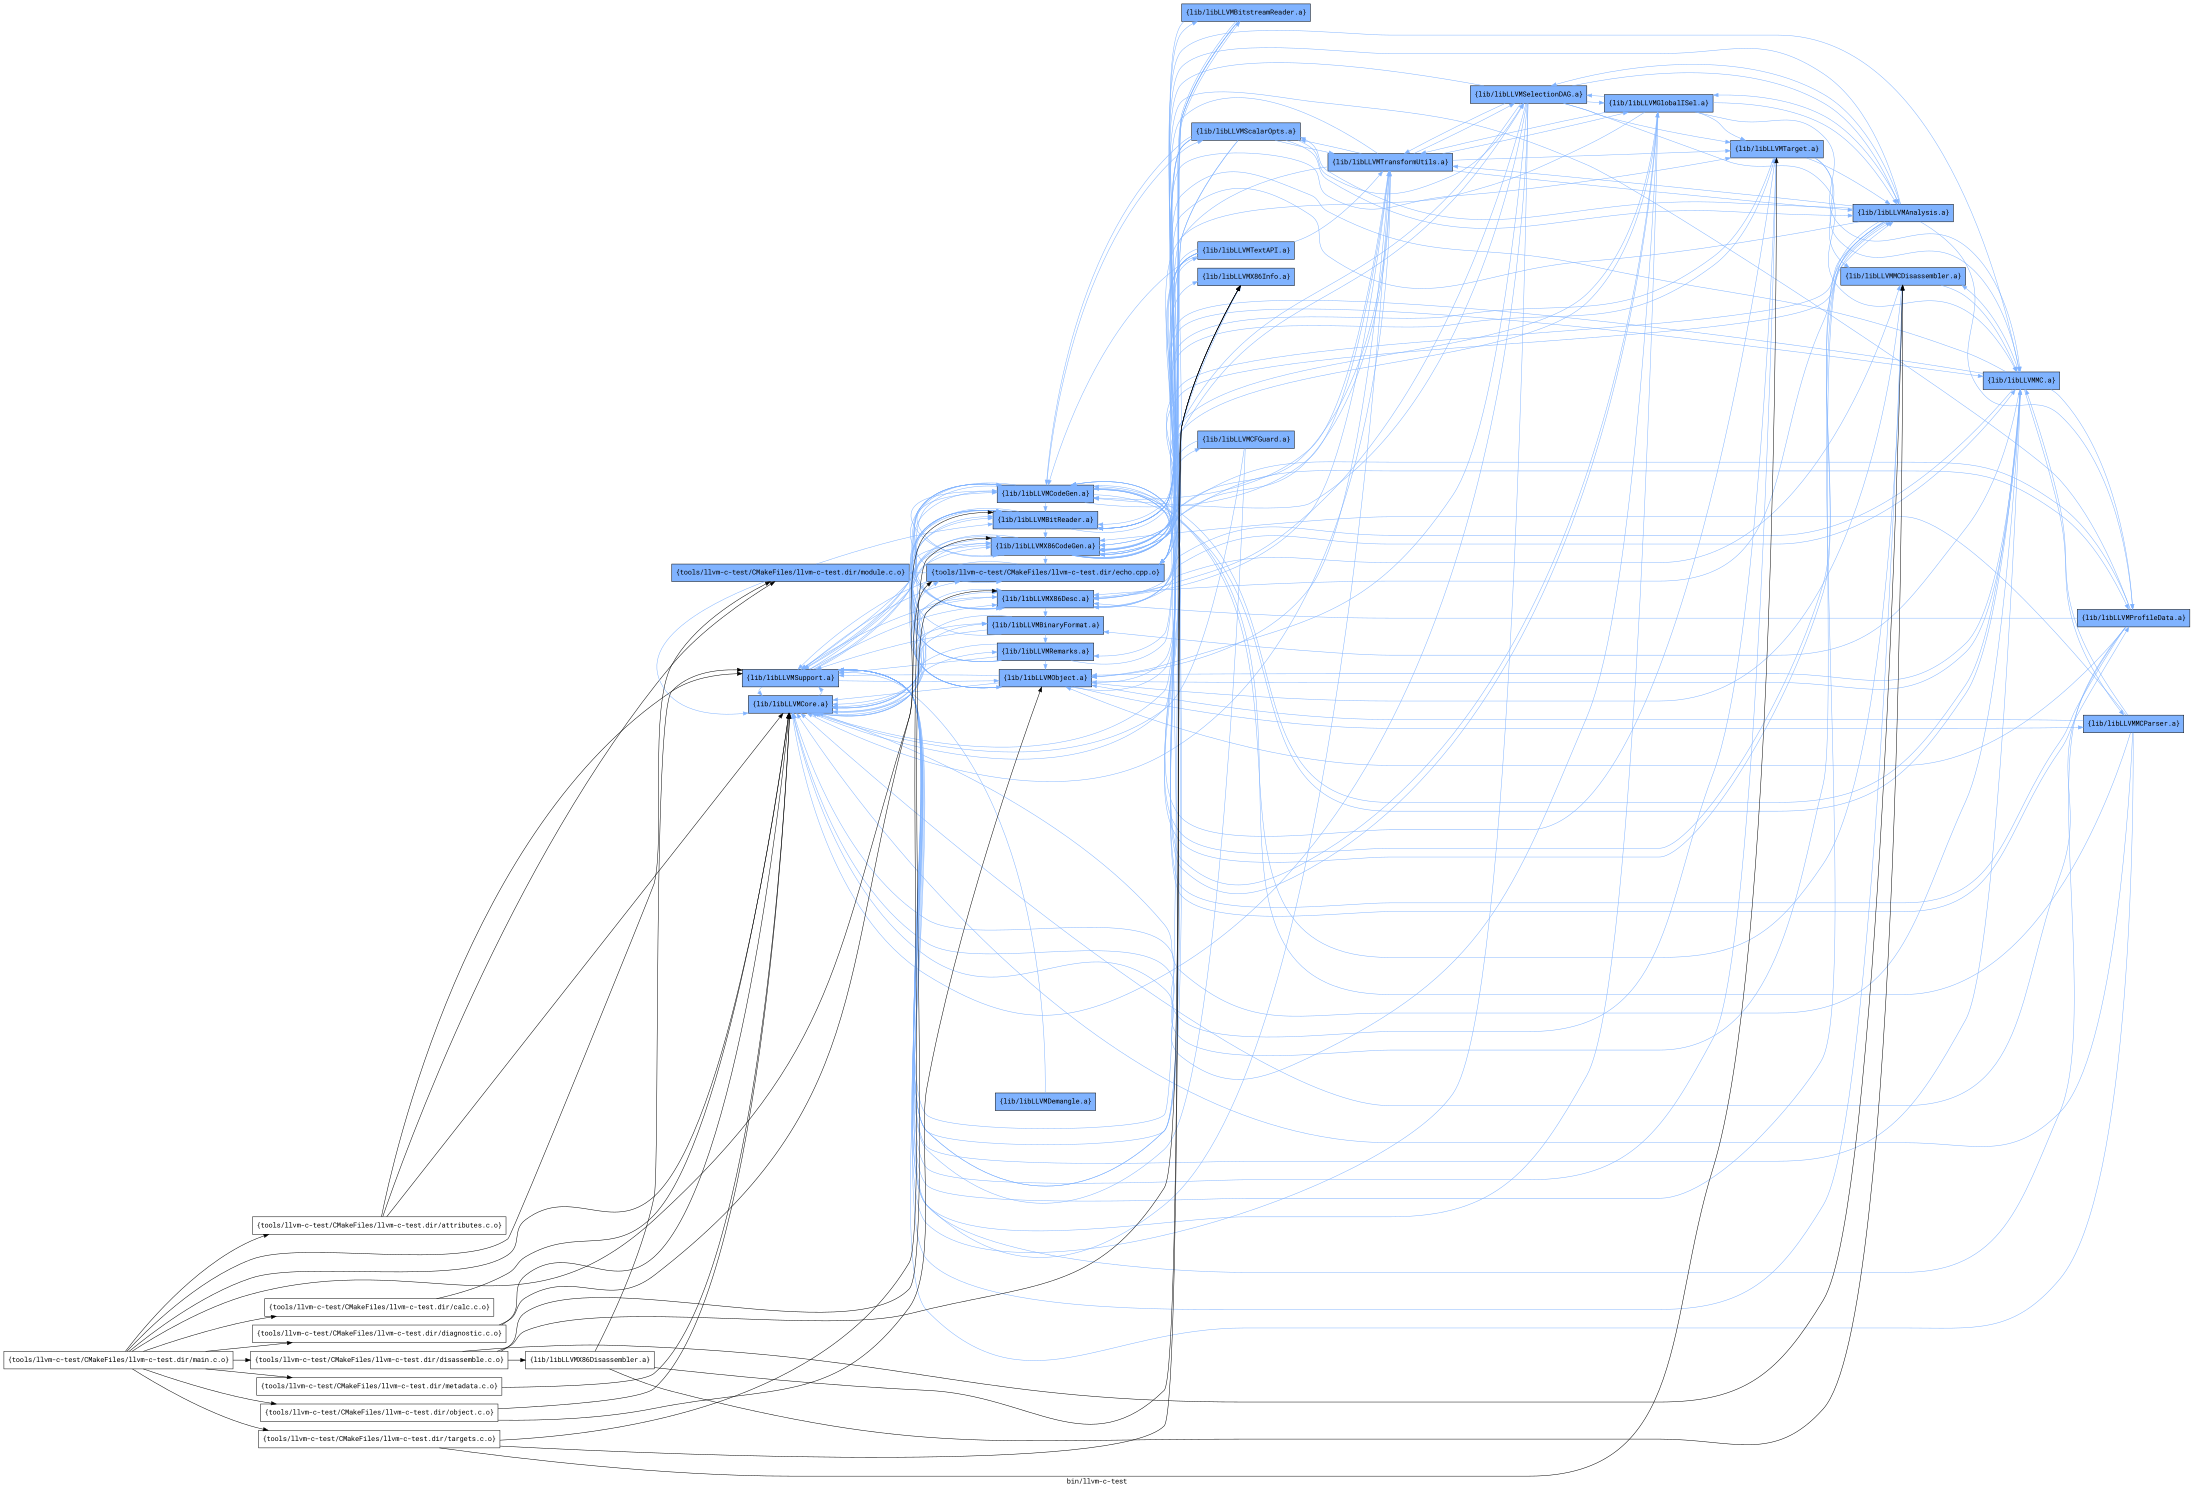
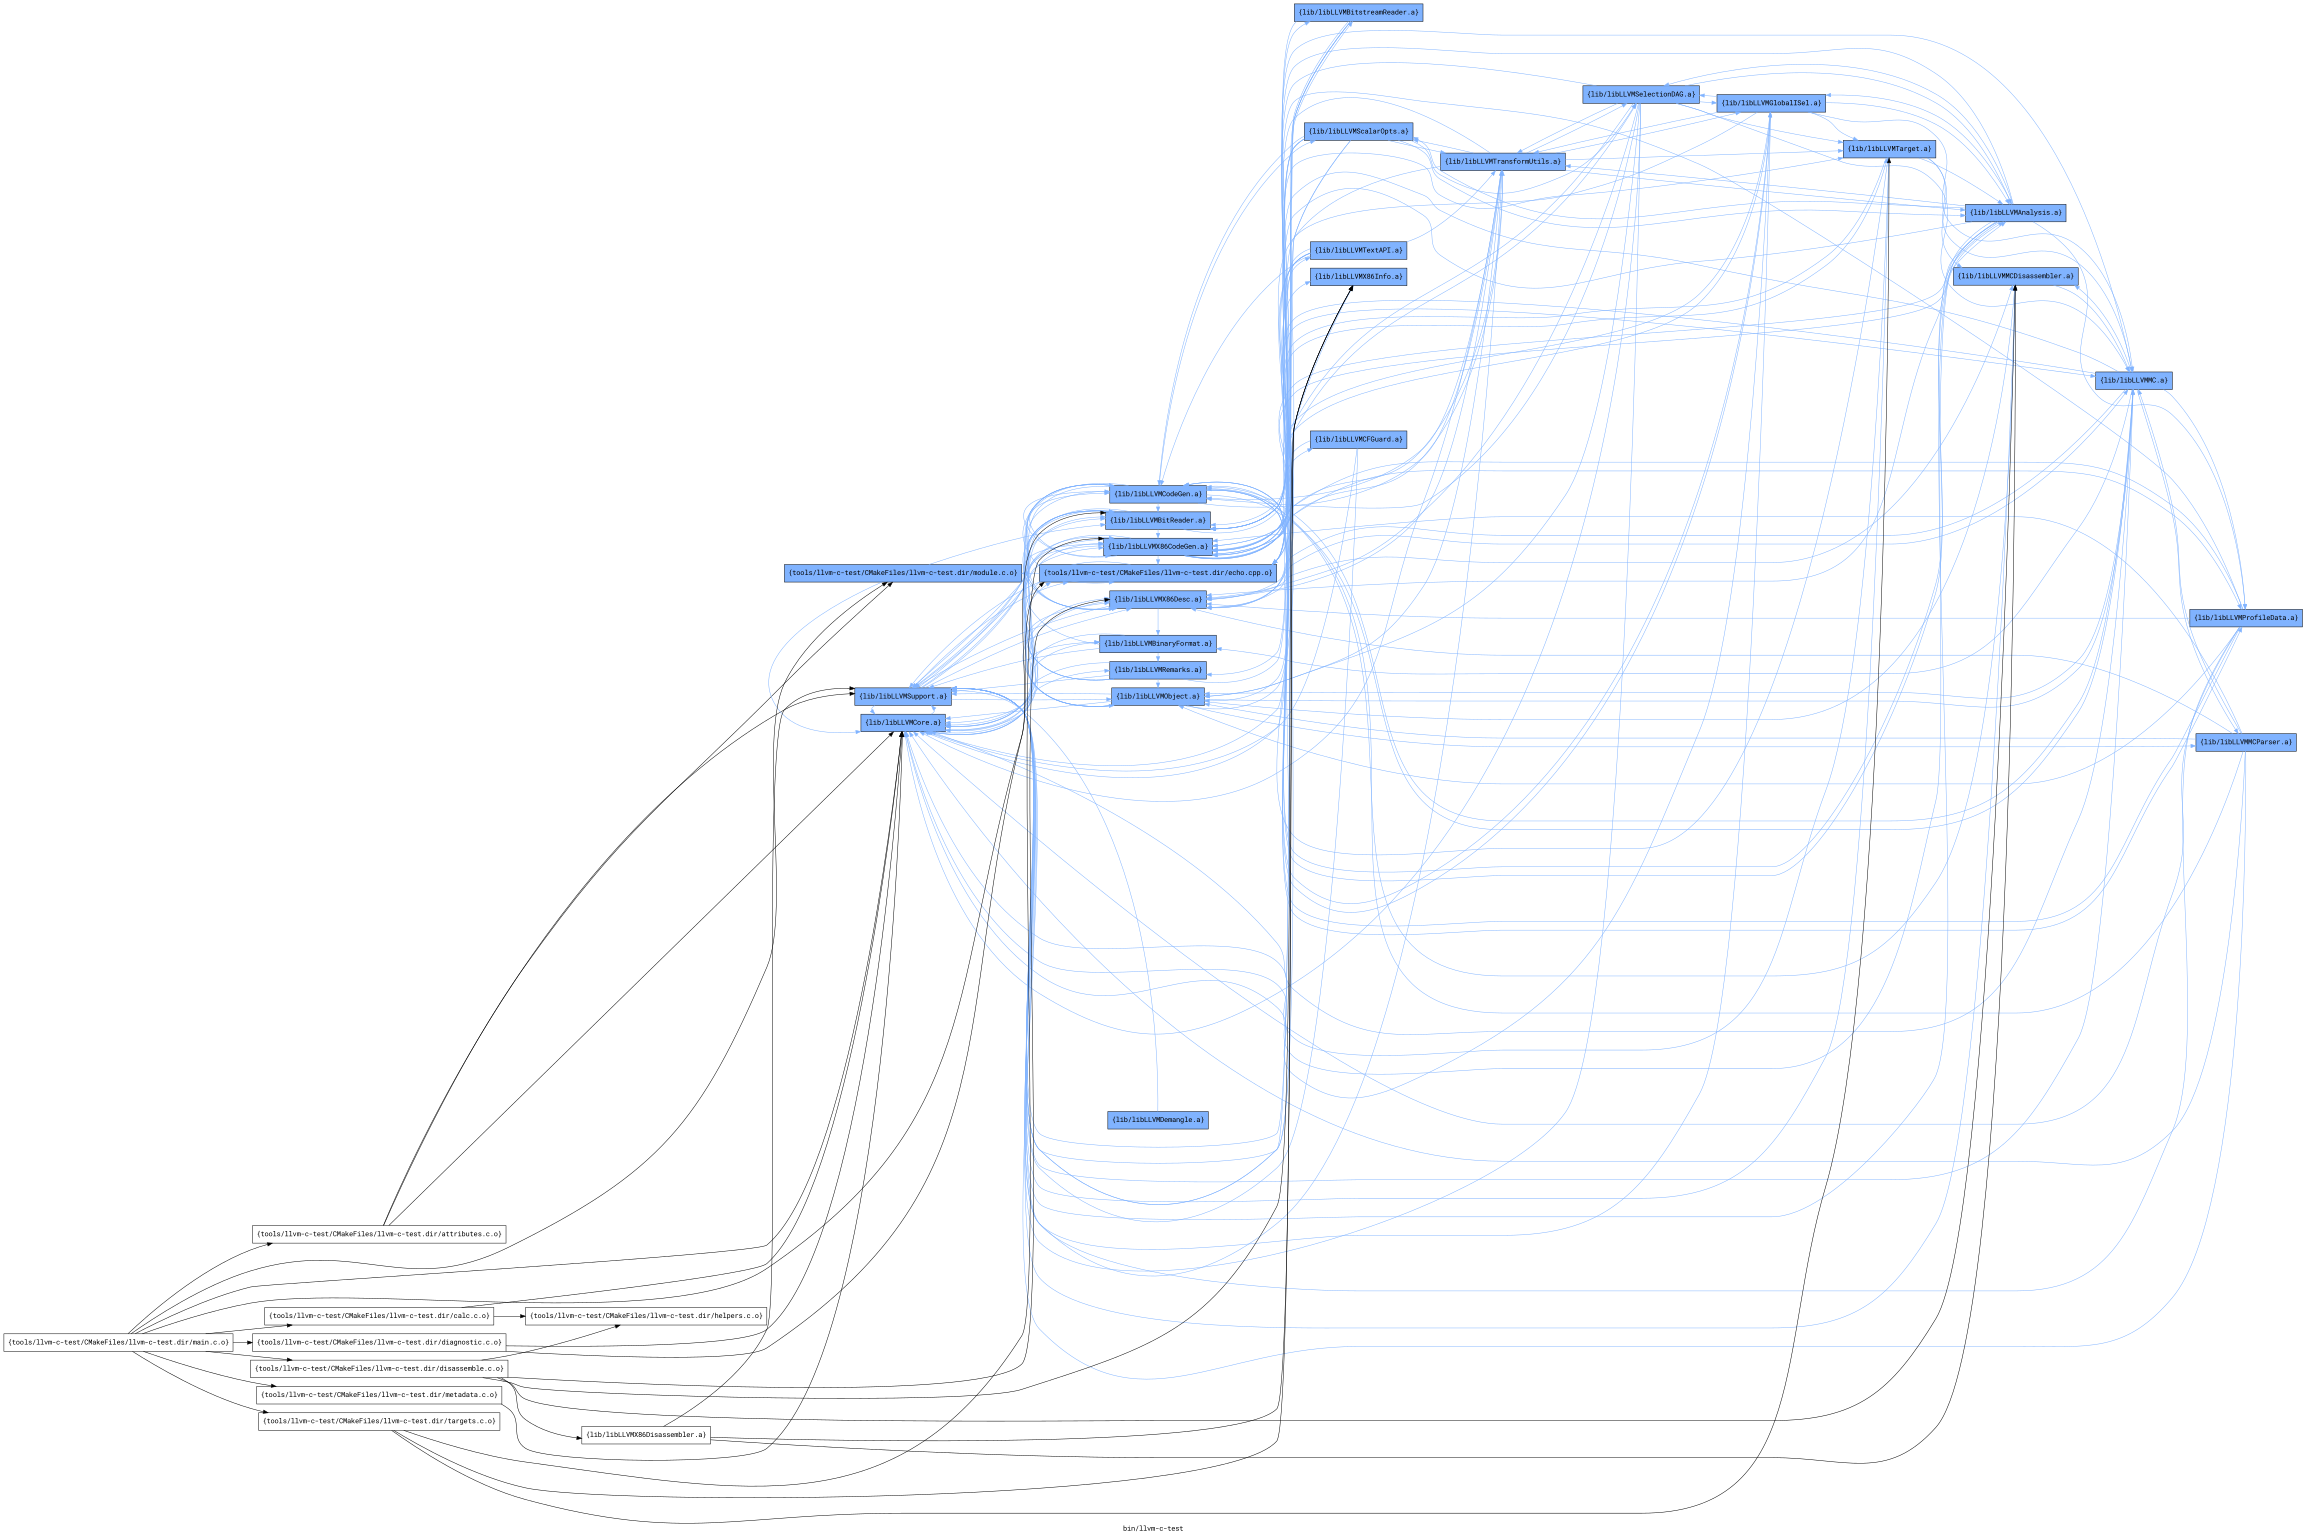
none -> (1747, 655)
none -> (646, 1316)
(379, 1413) -> none
